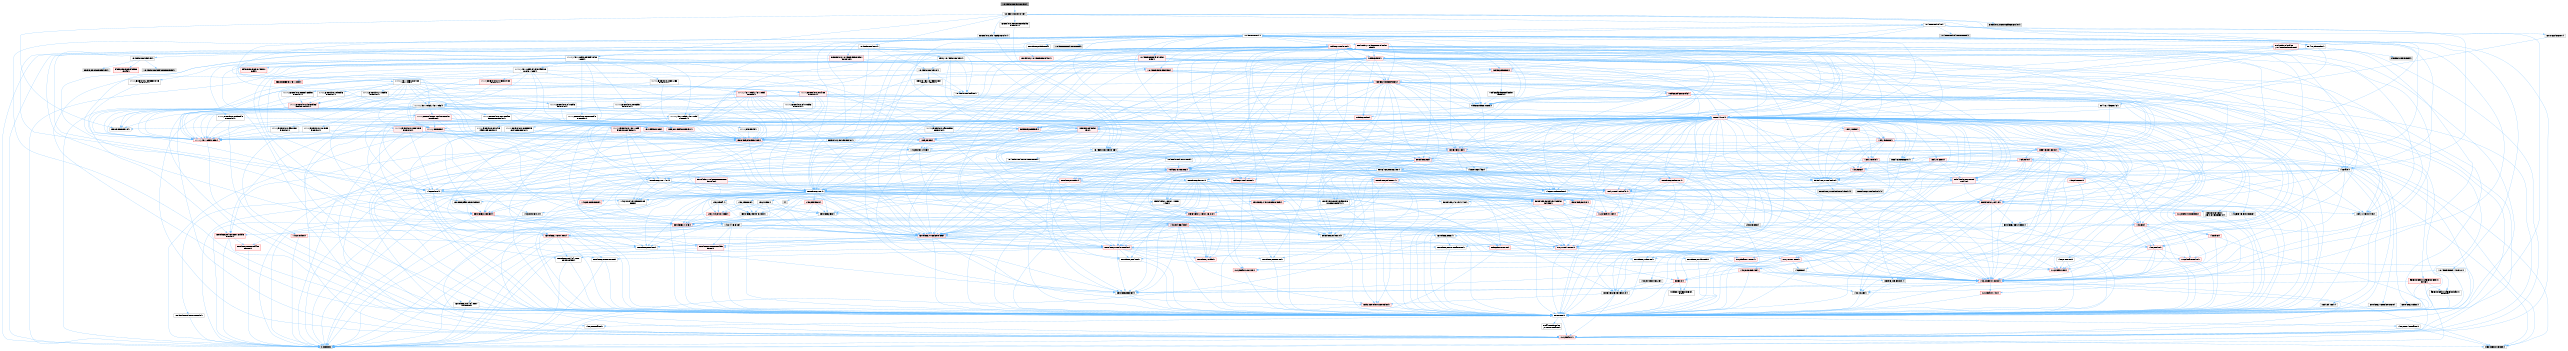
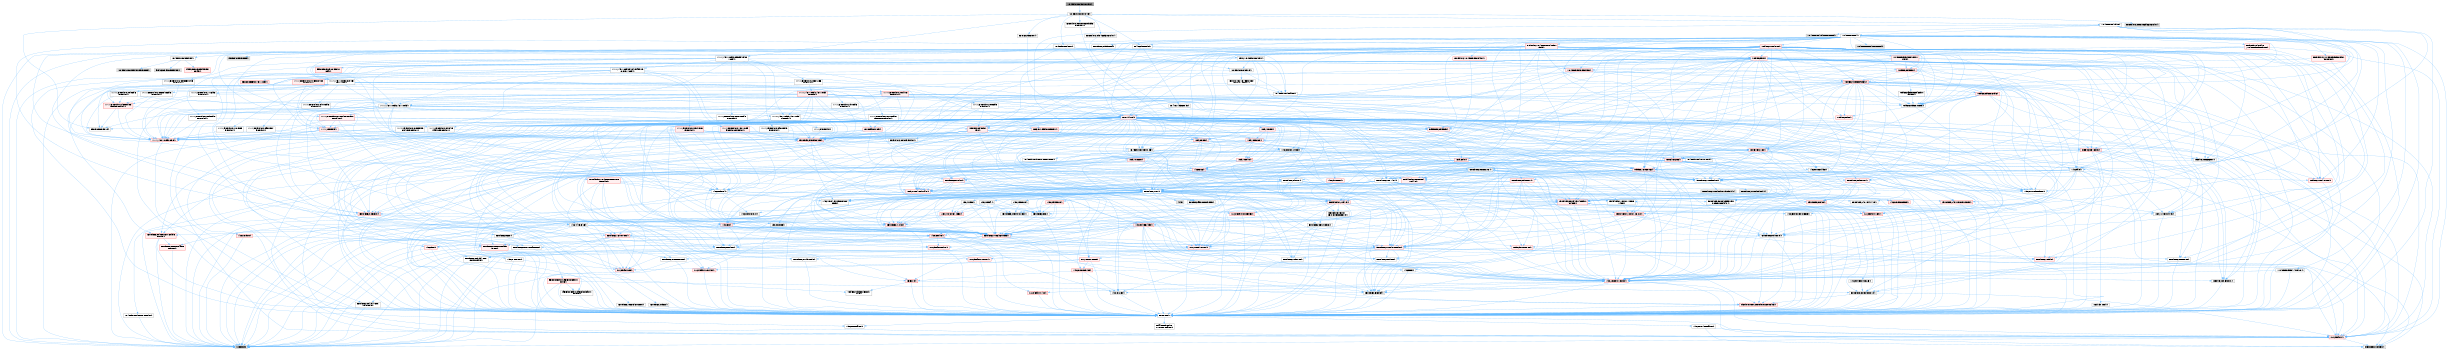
(785, 202) -> (1180, 202)
(2187, 242) -> (807, 237)
(1376, 305) -> (1758, 305)
